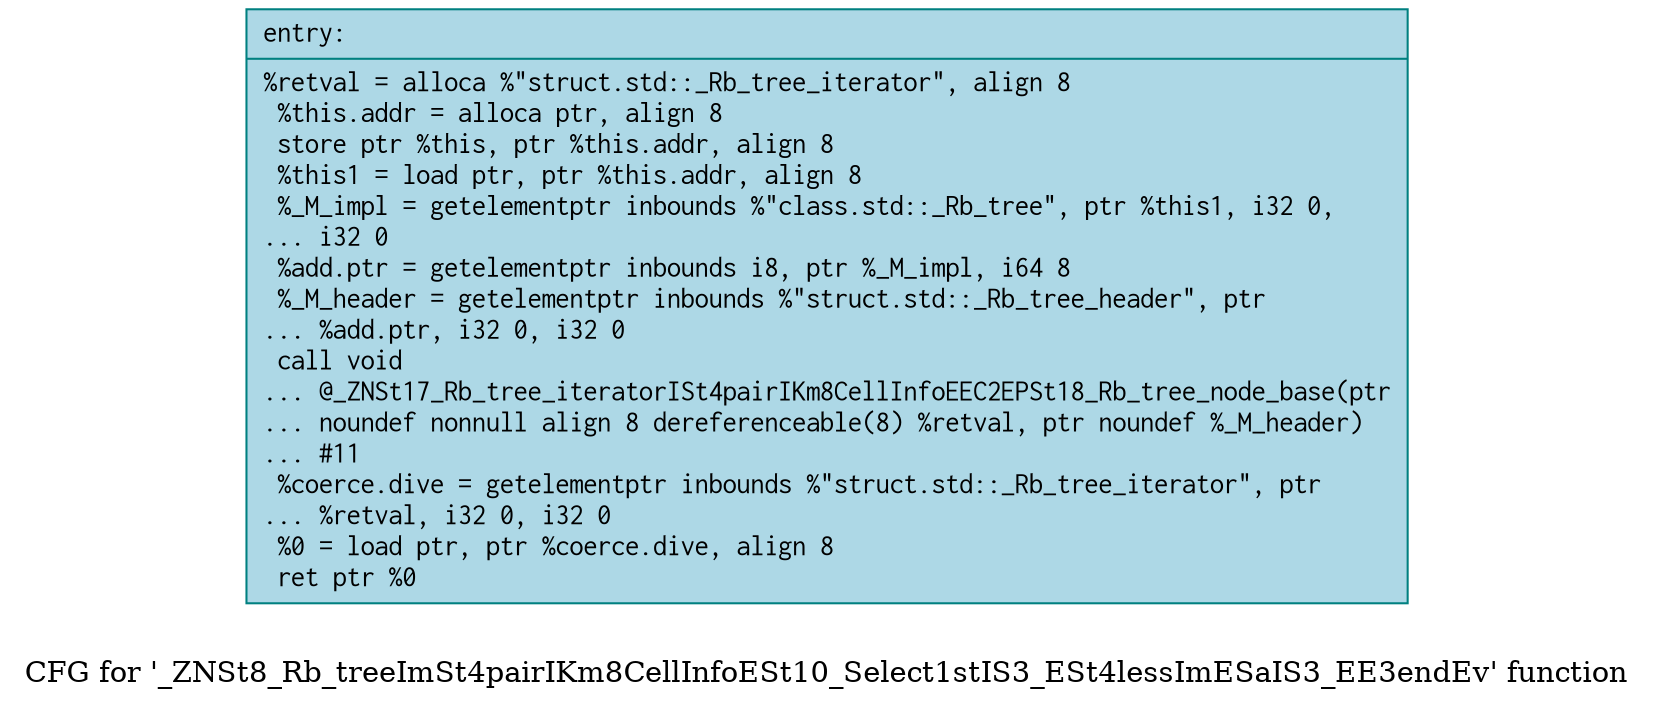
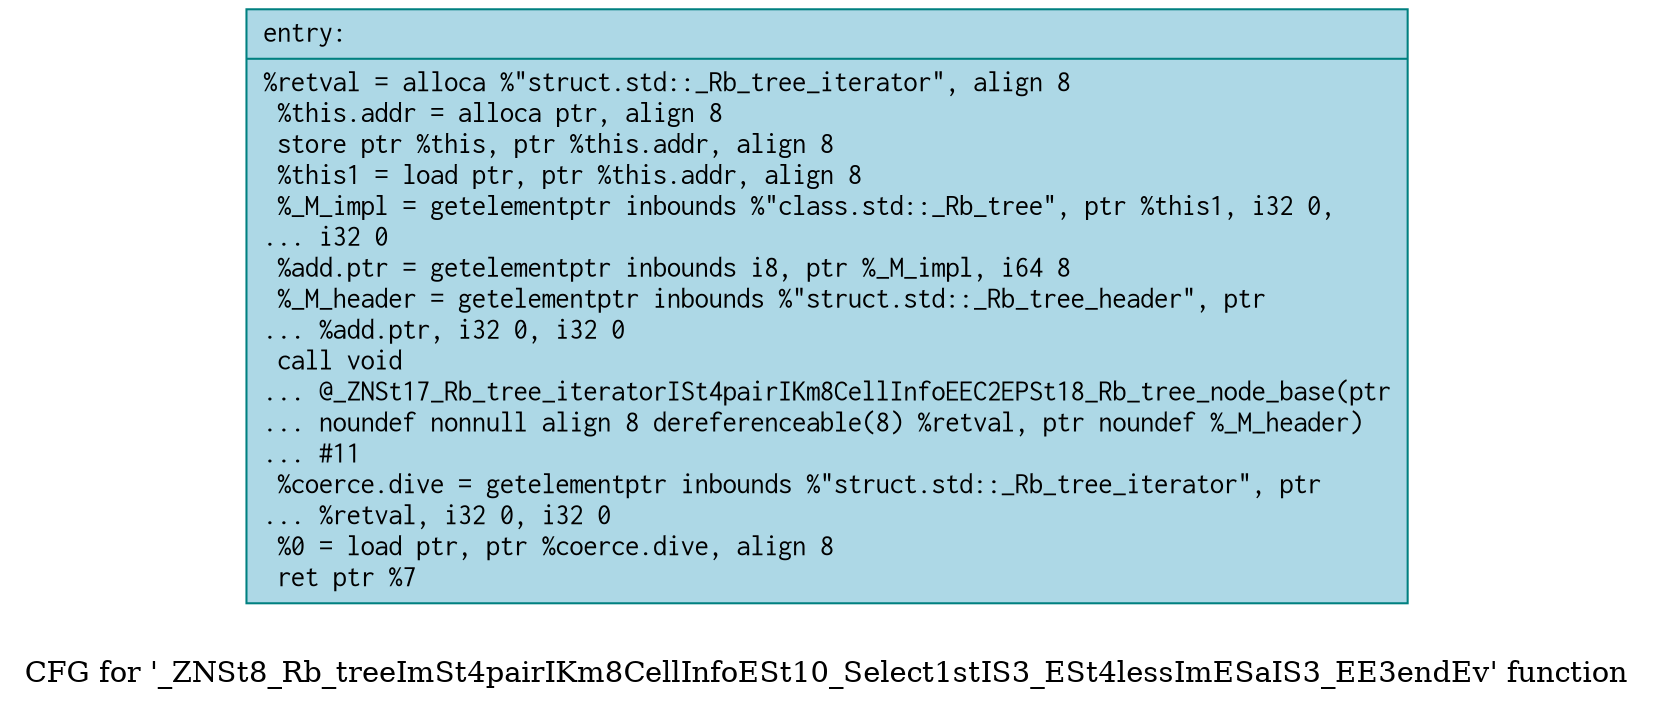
(340, 578) -> (340, 578)
